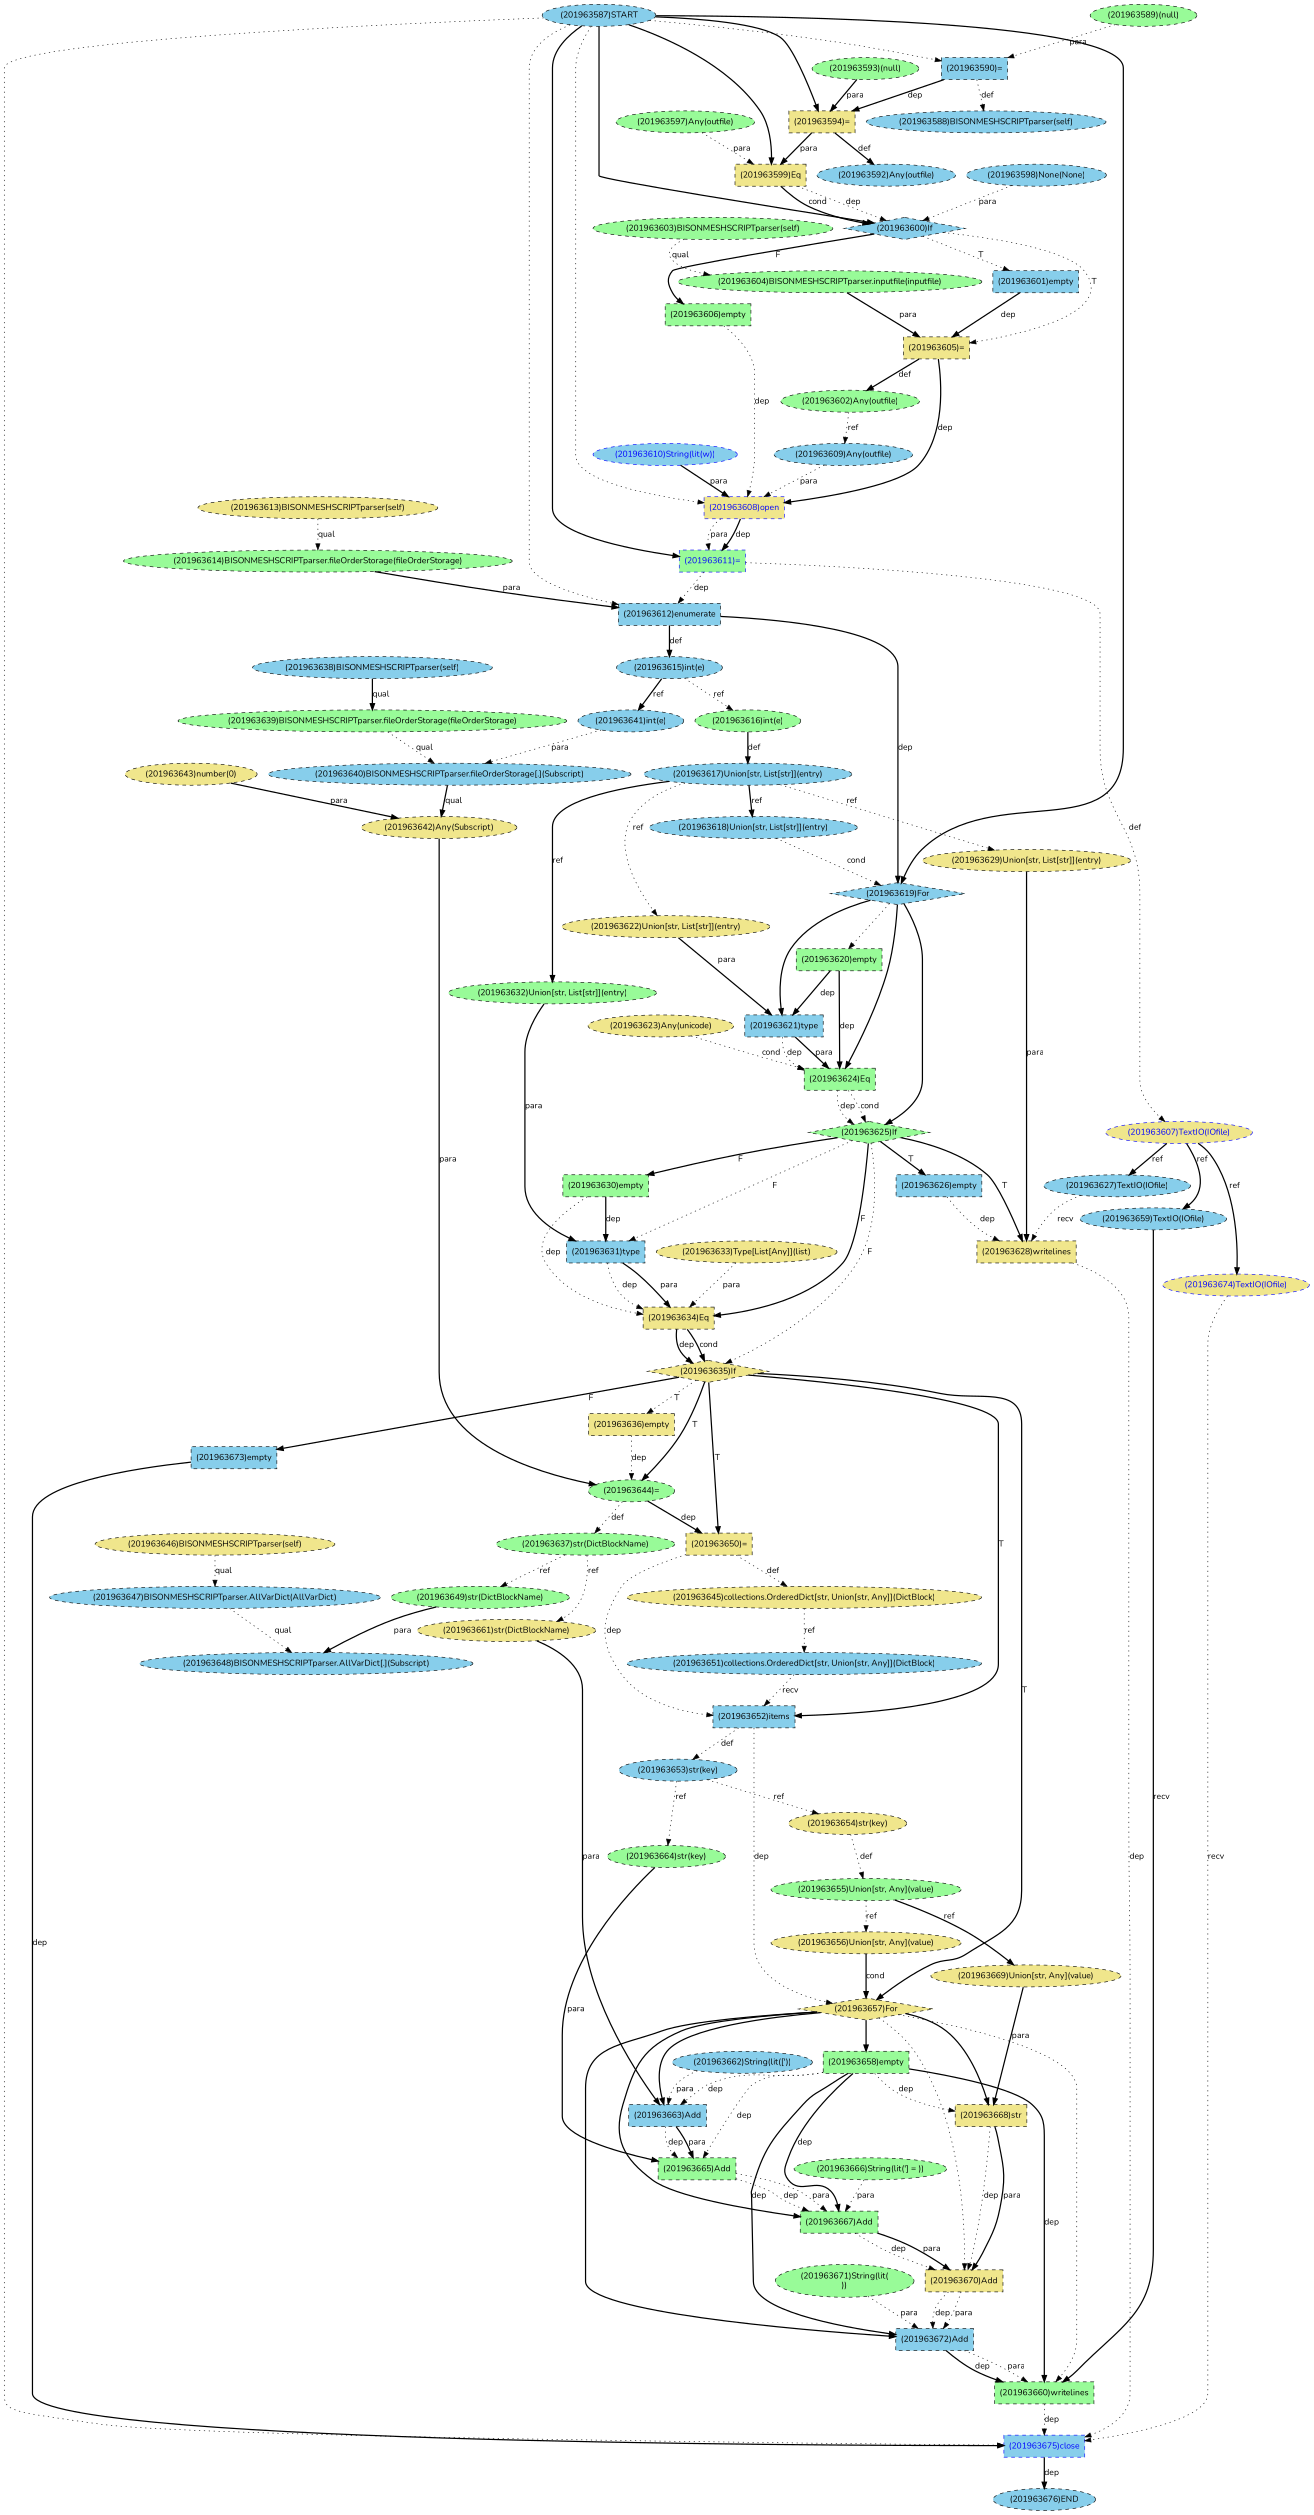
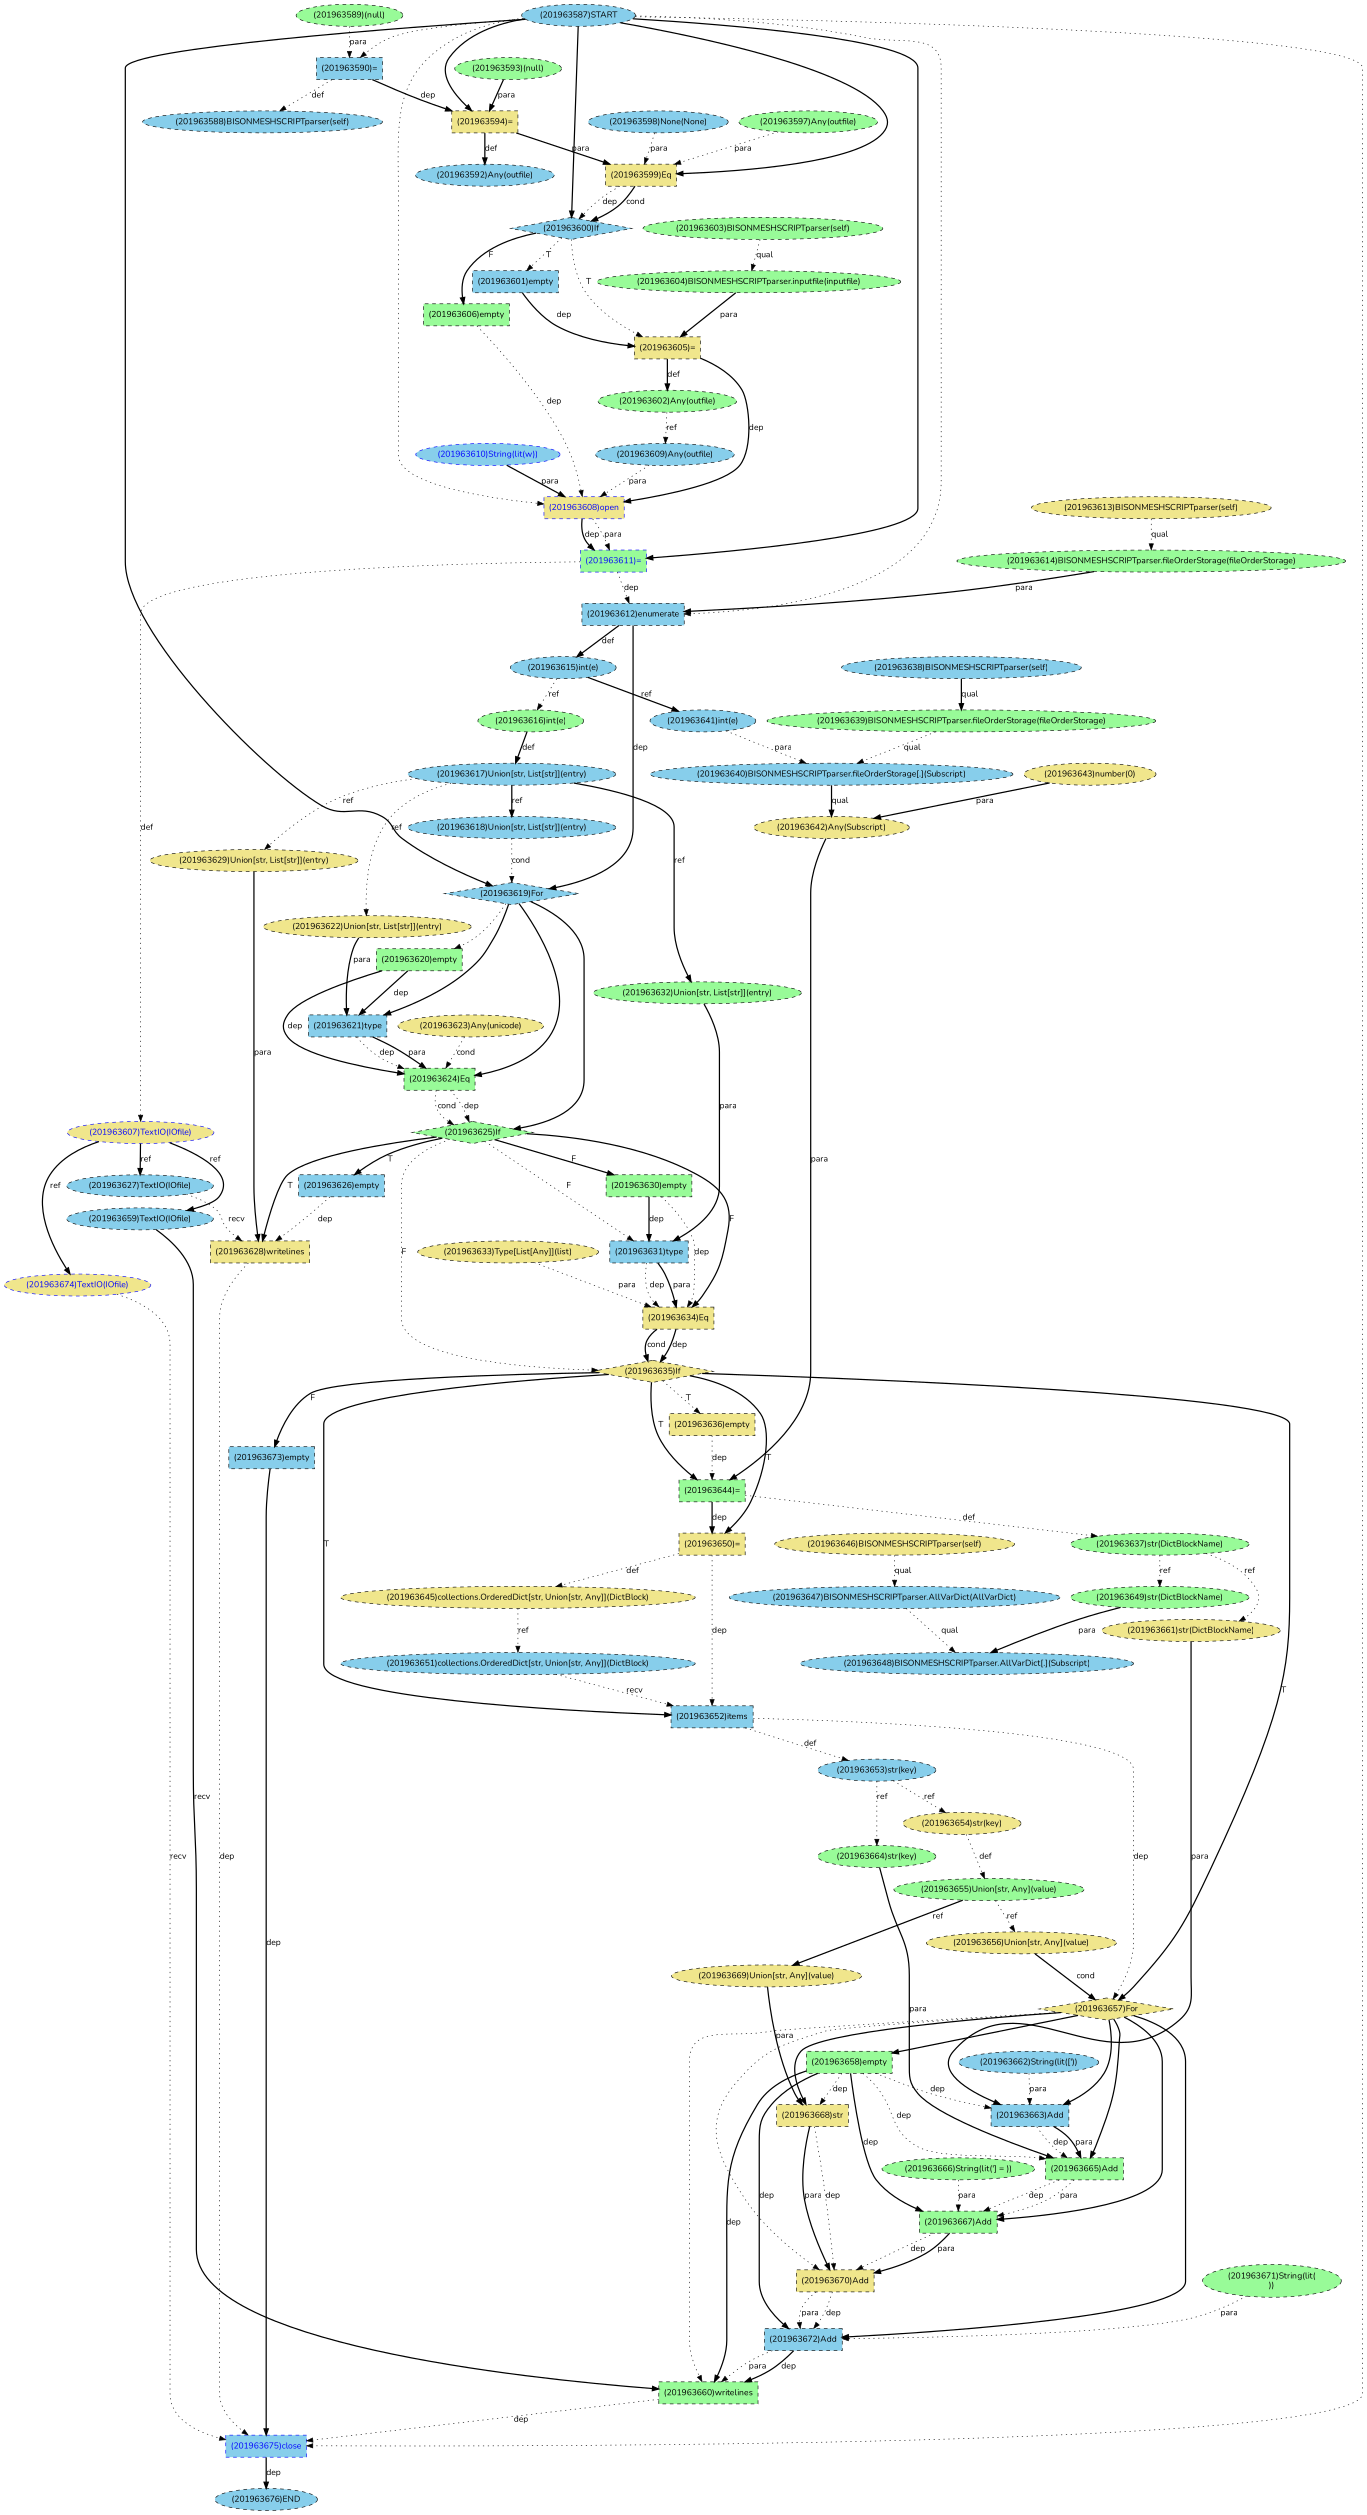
(970, 202) -> (651, 146)
(631, 1491) -> (712, 1491)
none -> (1115, 2086)
